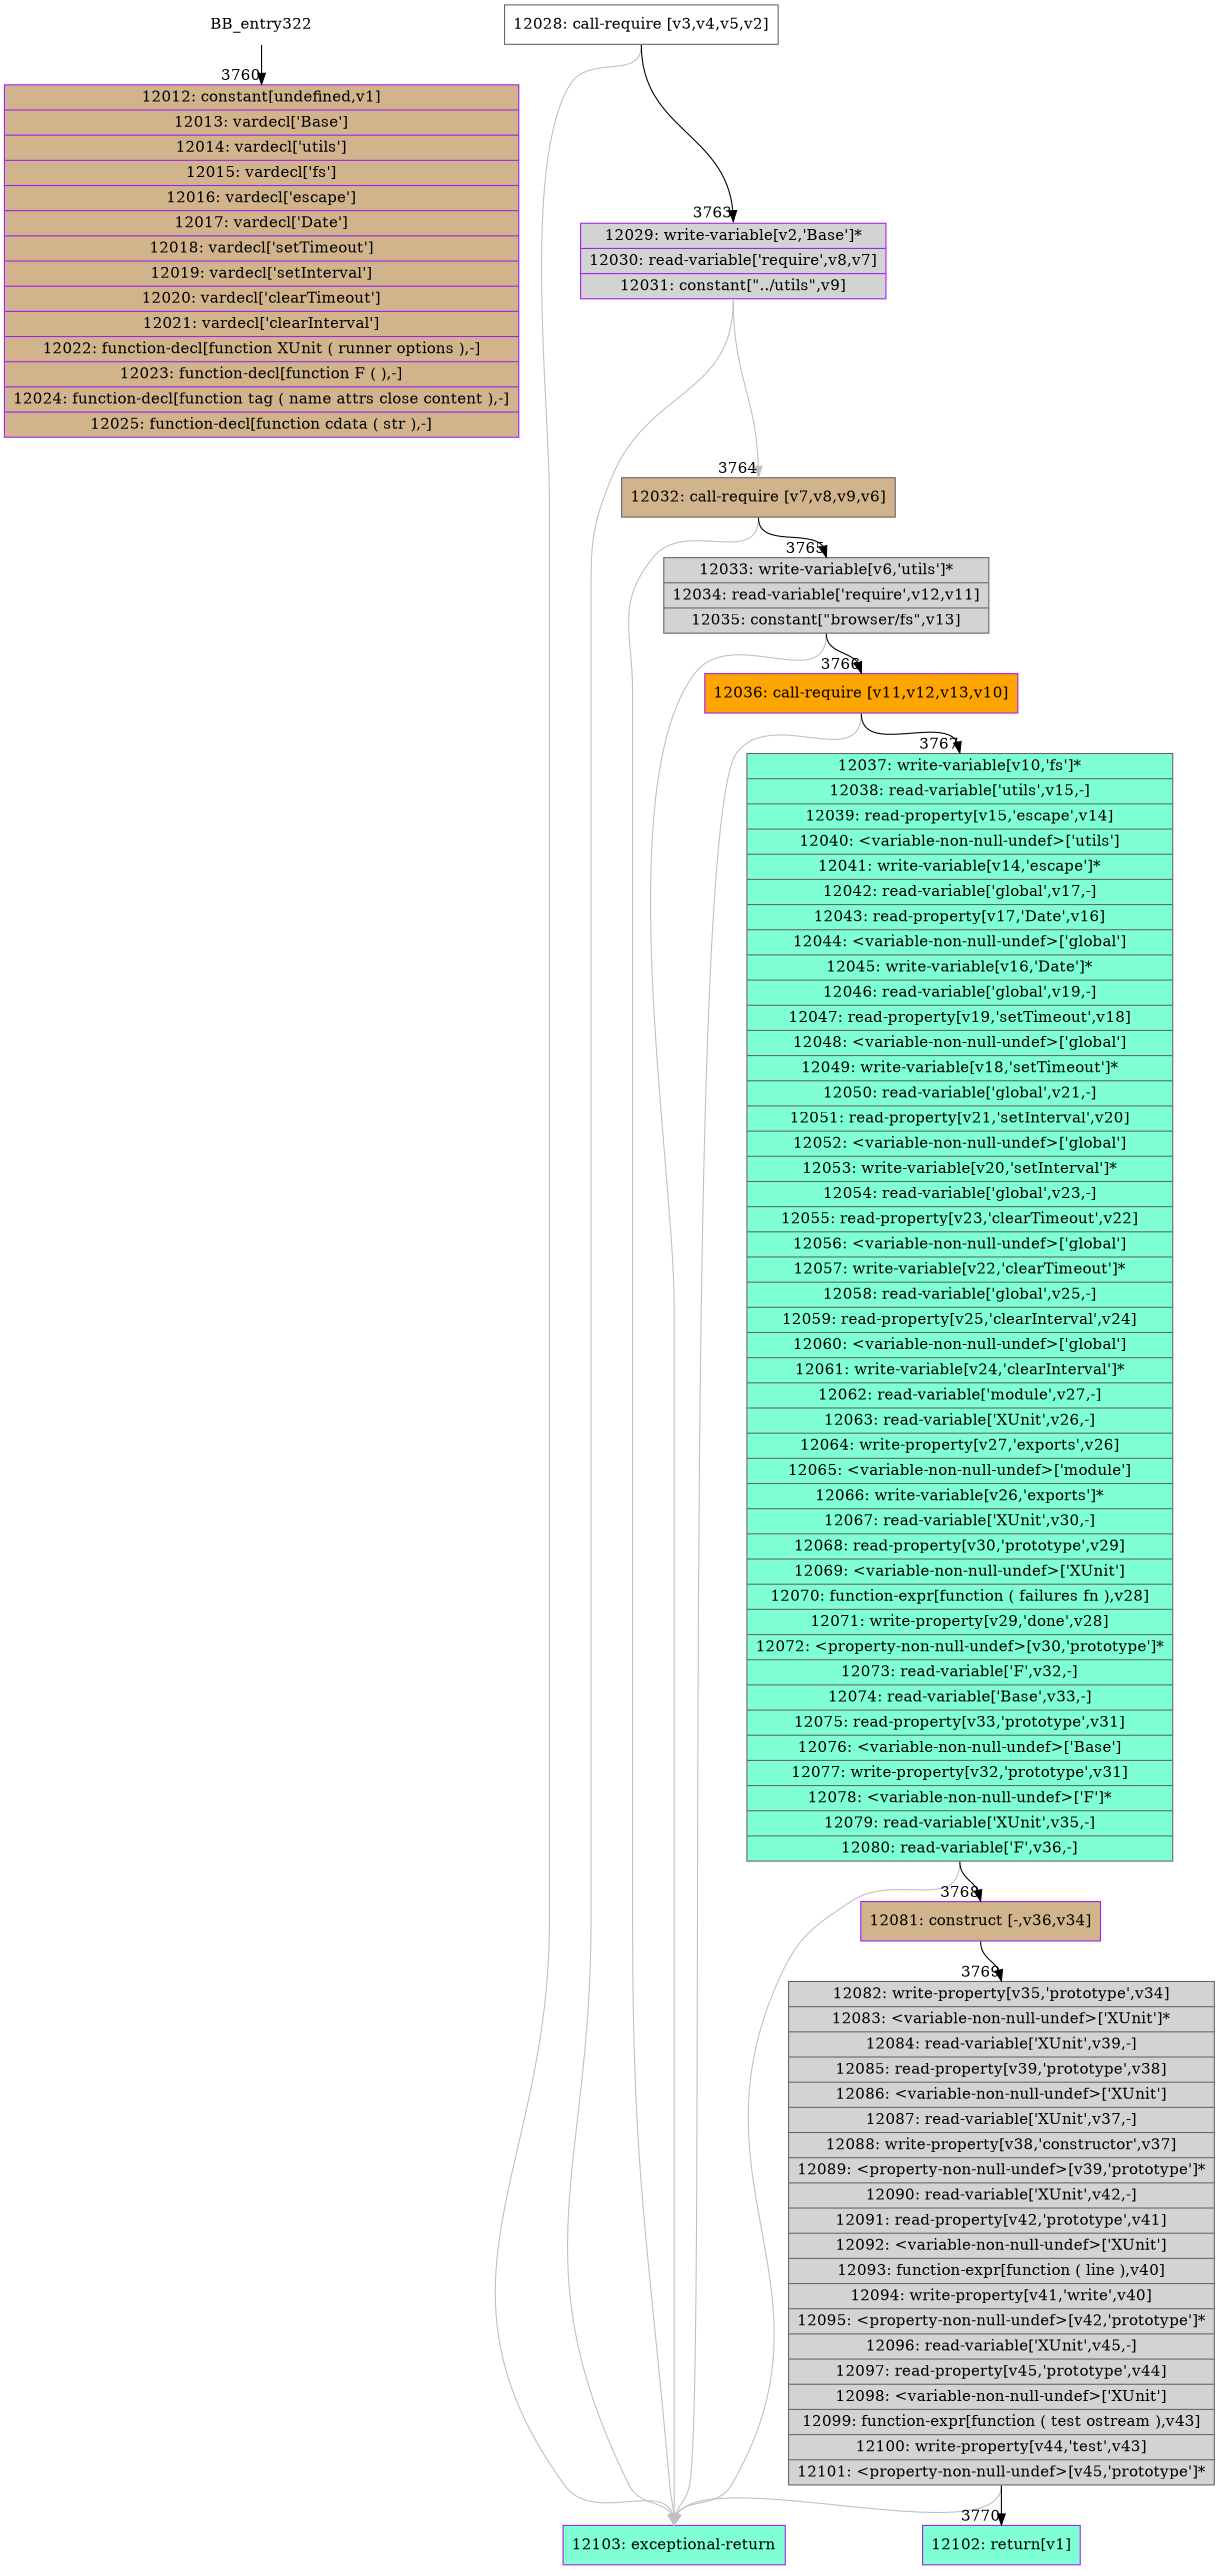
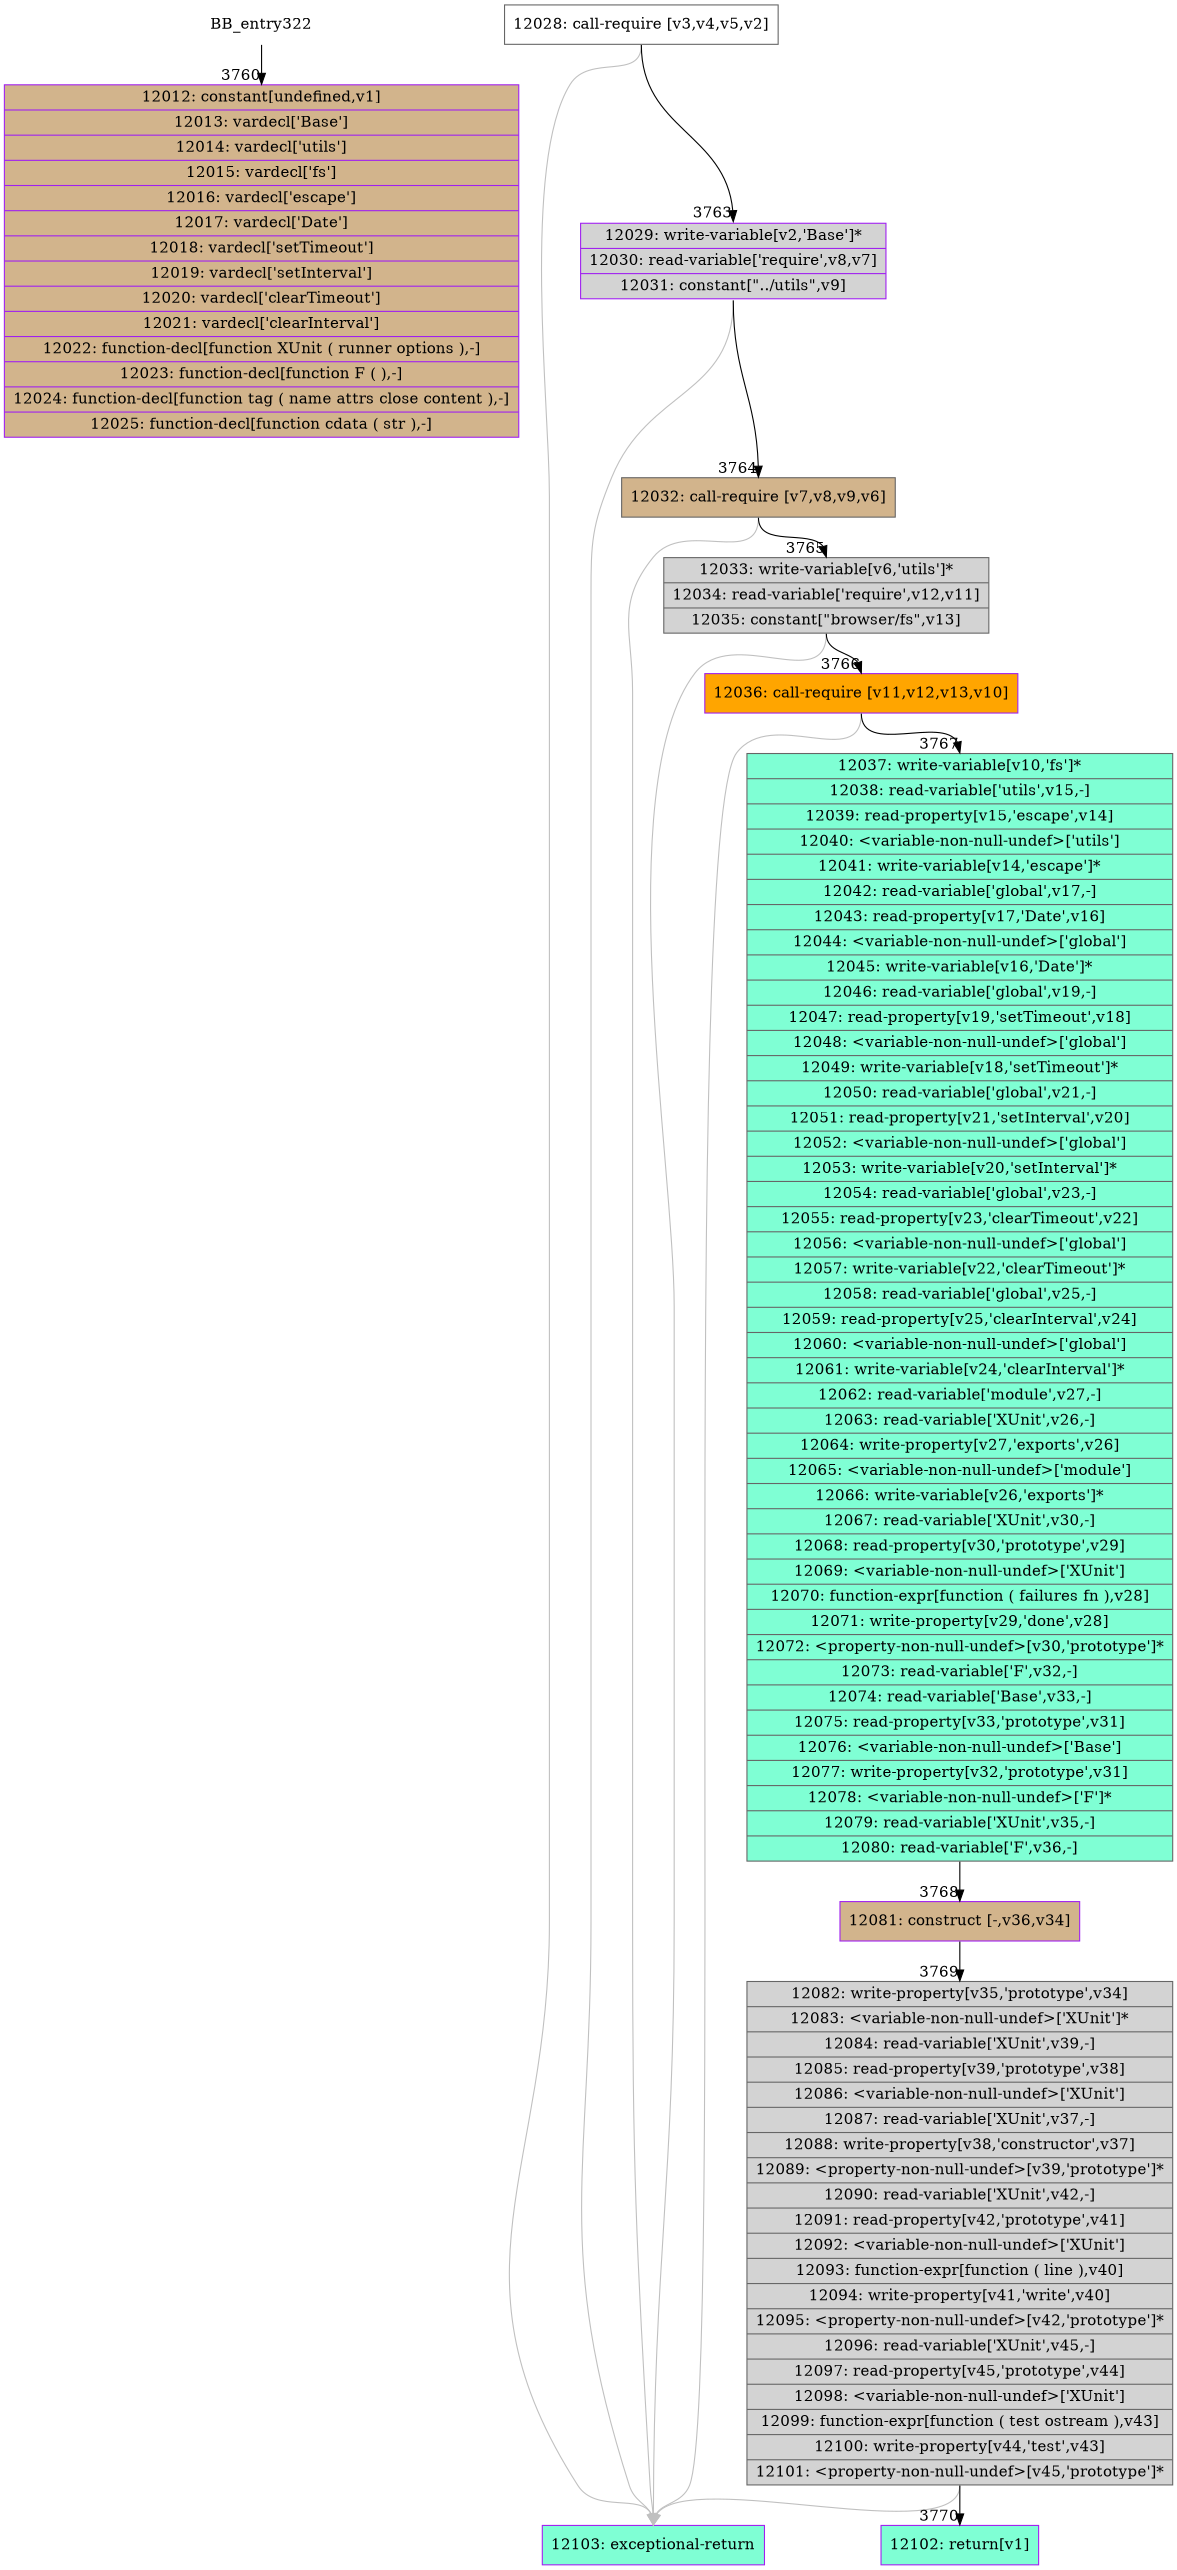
(744, 383) -> (744, 383)
(751, 2149) -> none
